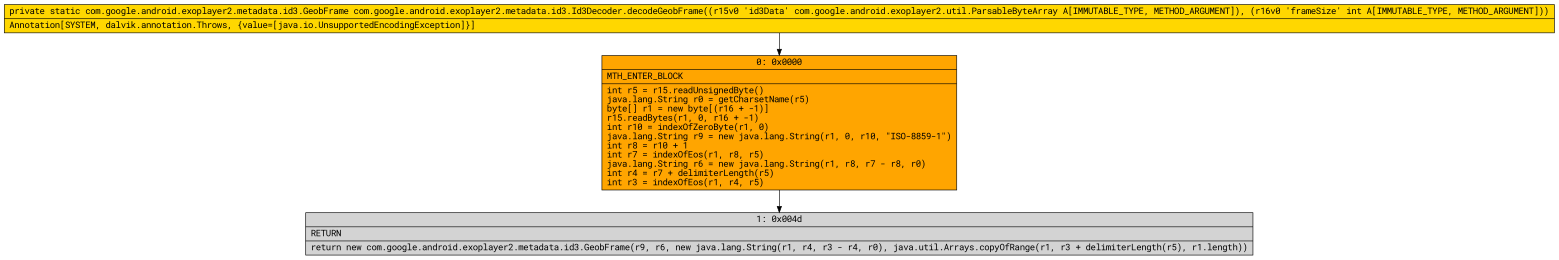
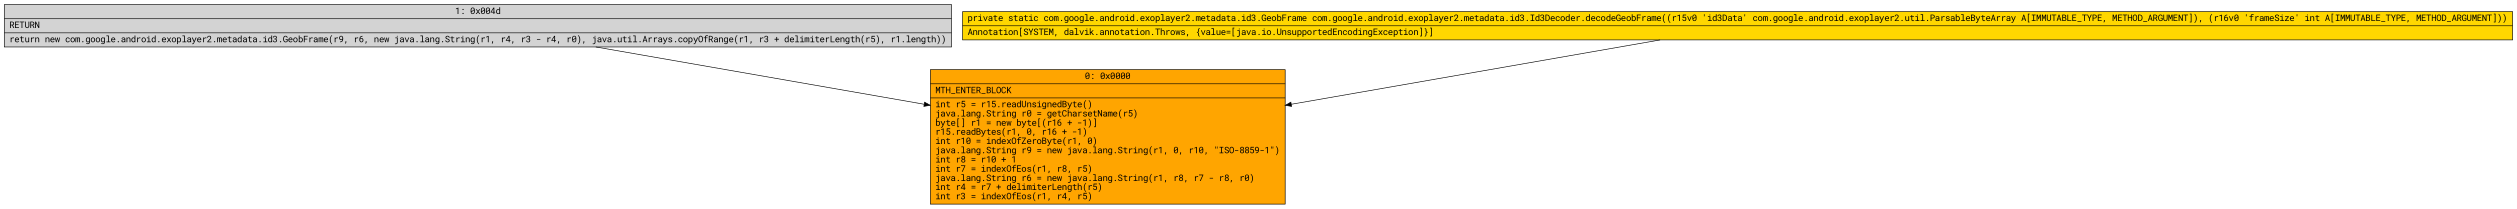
(779, 198) -> (760, 76)
